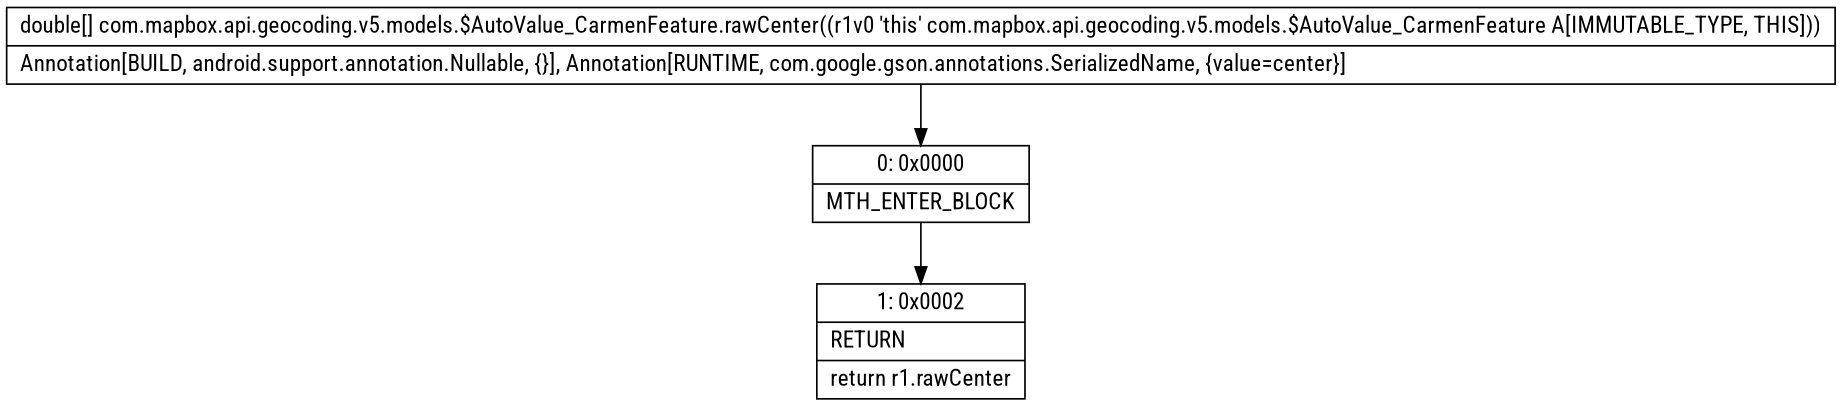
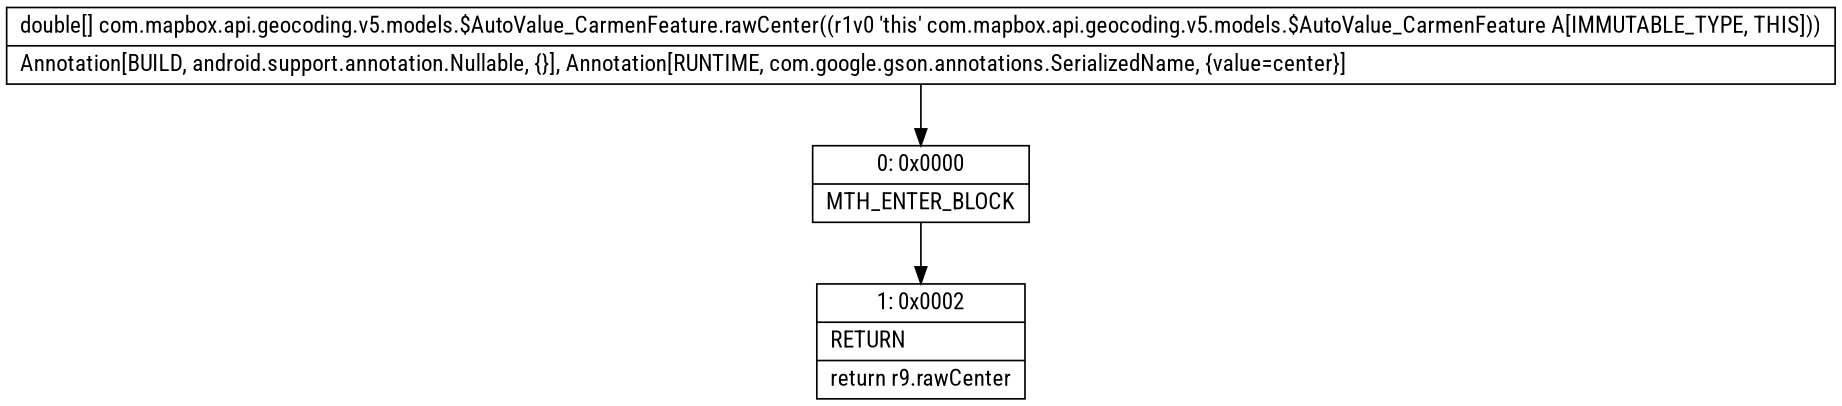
(921, 379) -> (921, 379)
